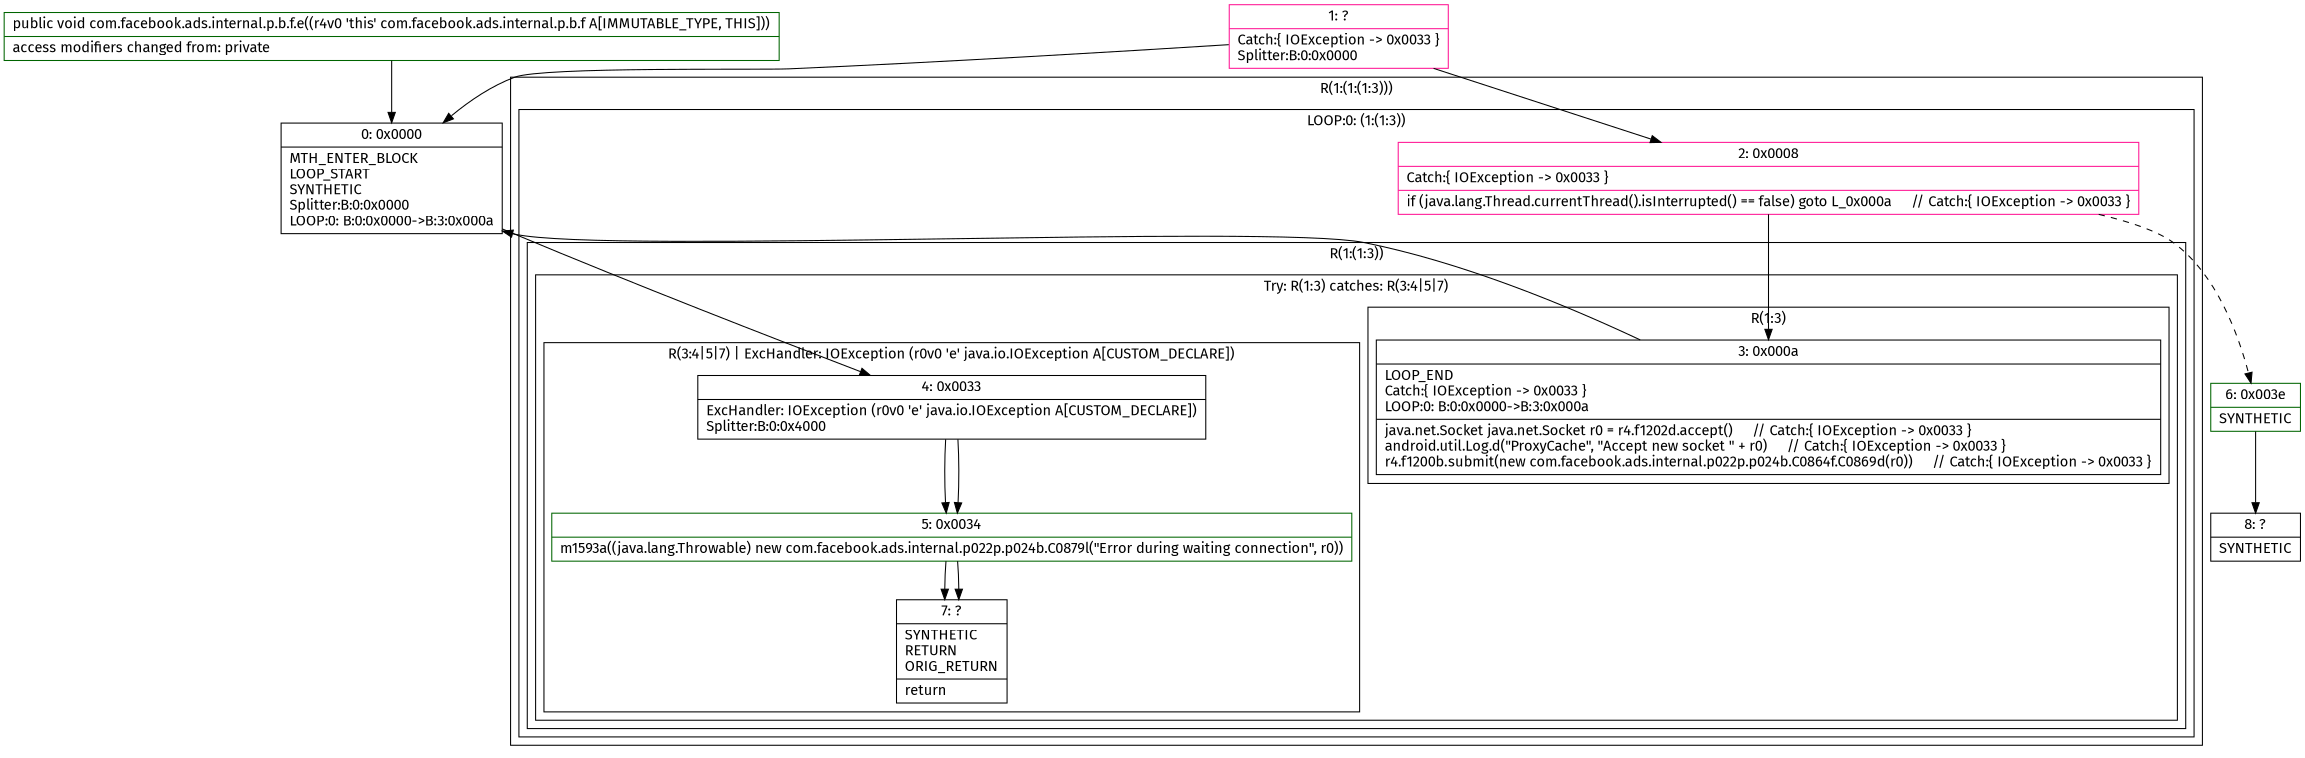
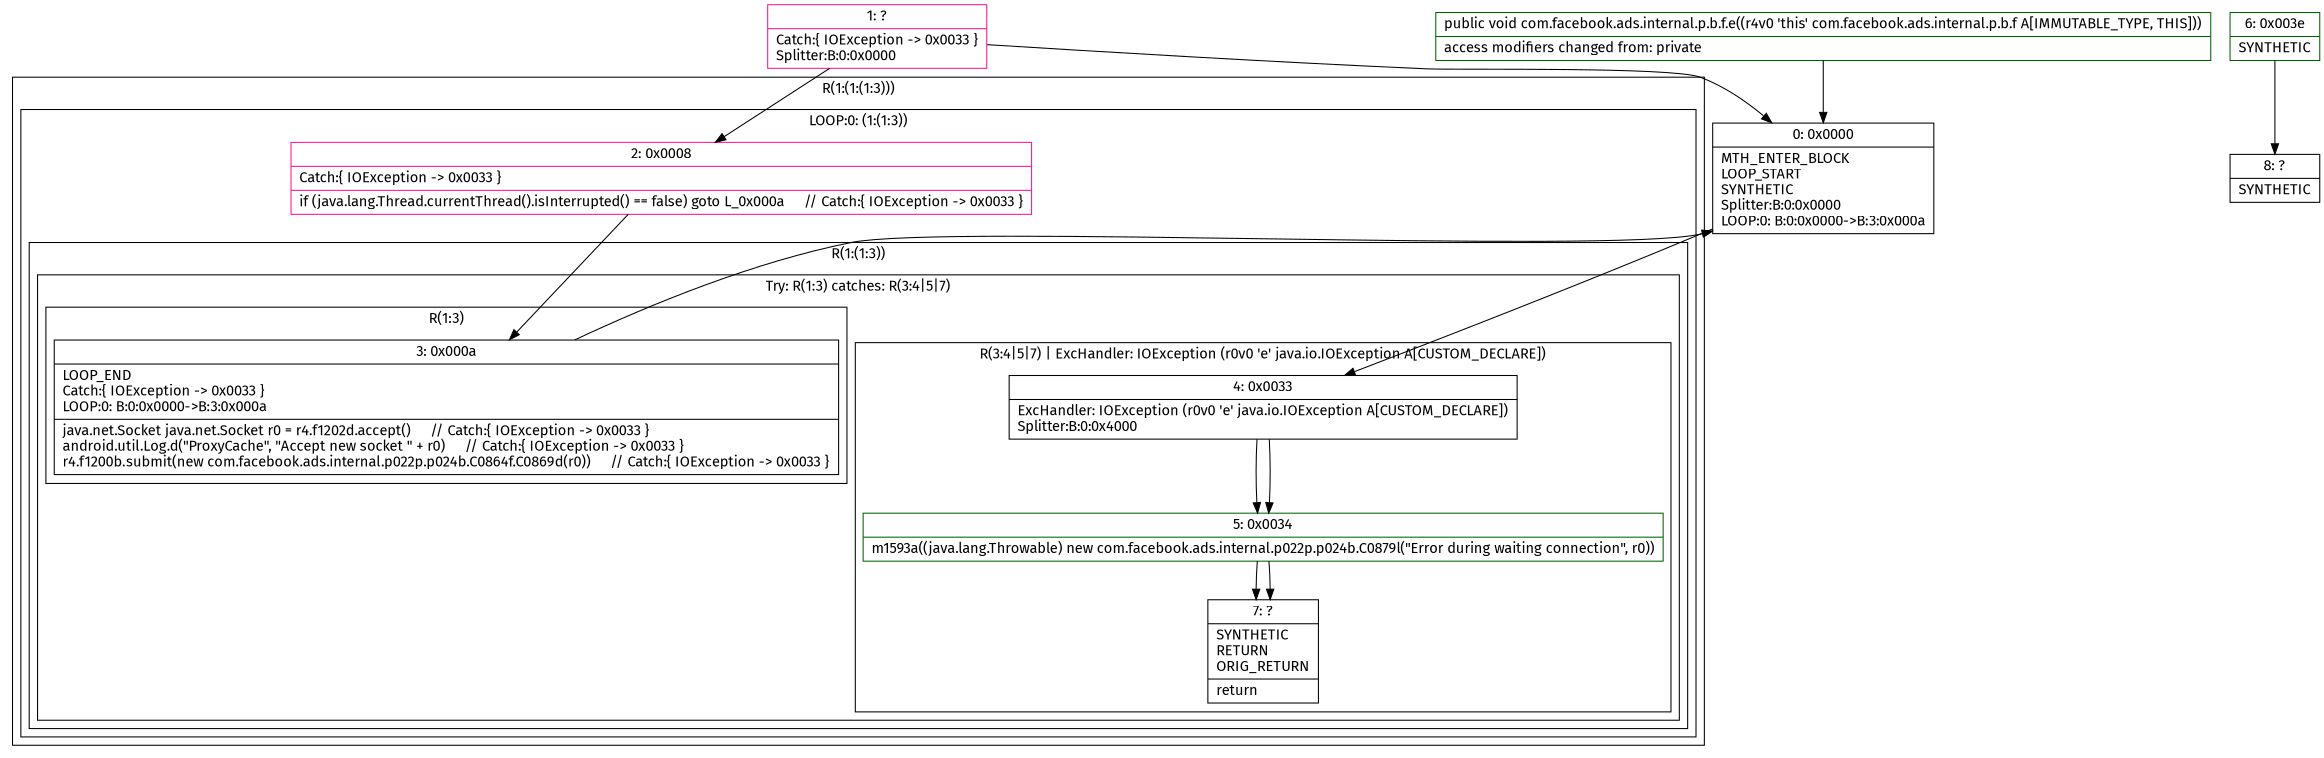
(2210, 282) -> none
